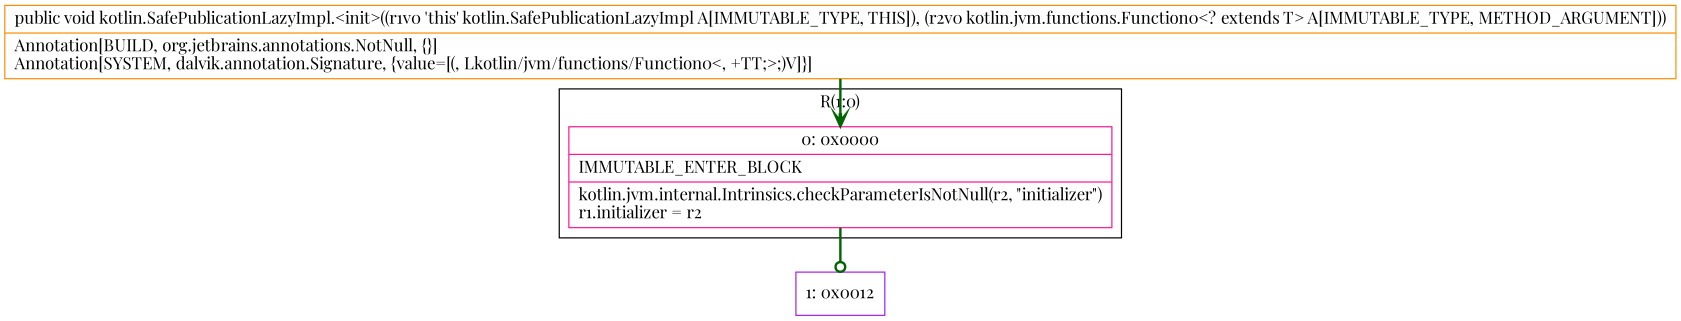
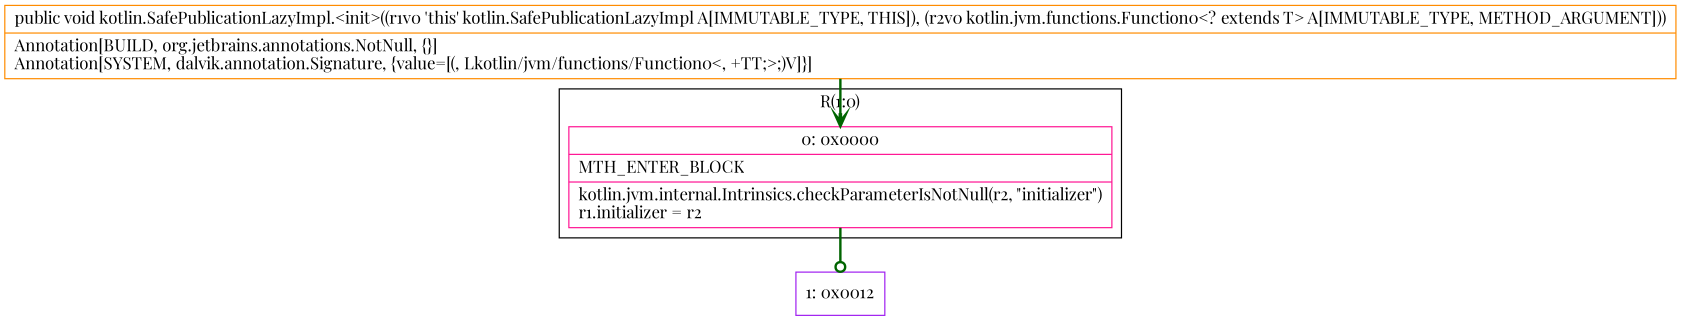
(691, 168) -> (662, 168)
